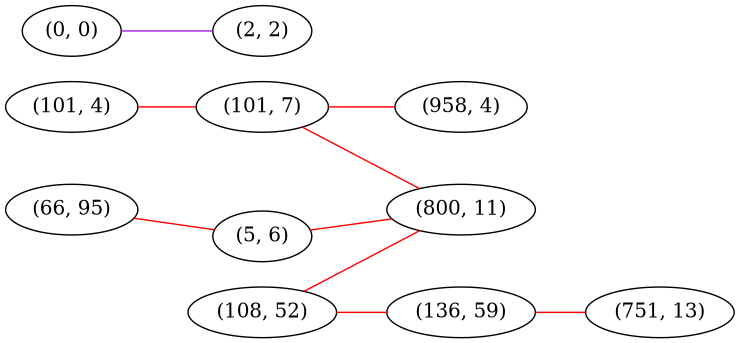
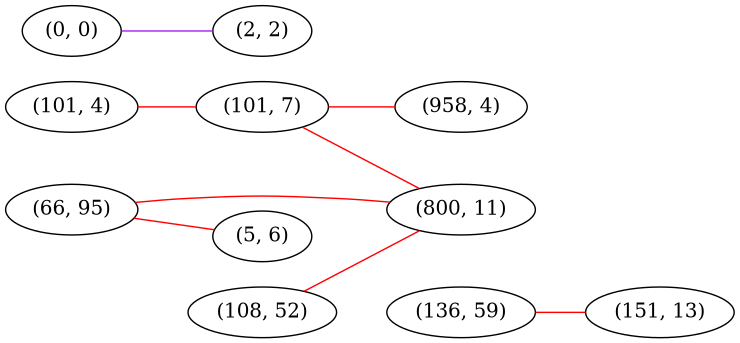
(351, 224) -> (263, 196)
(362, 312) -> none
(660, 312) -> (660, 312)
